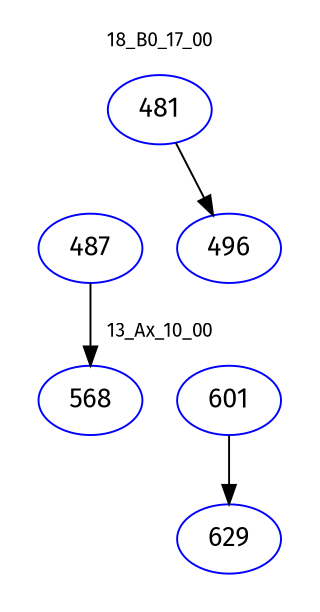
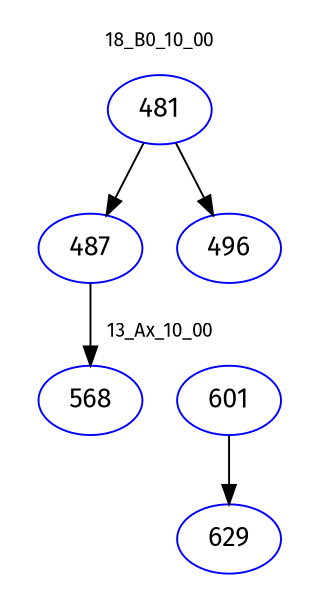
(160, 41) -> (160, 41)
none -> (130, 170)
